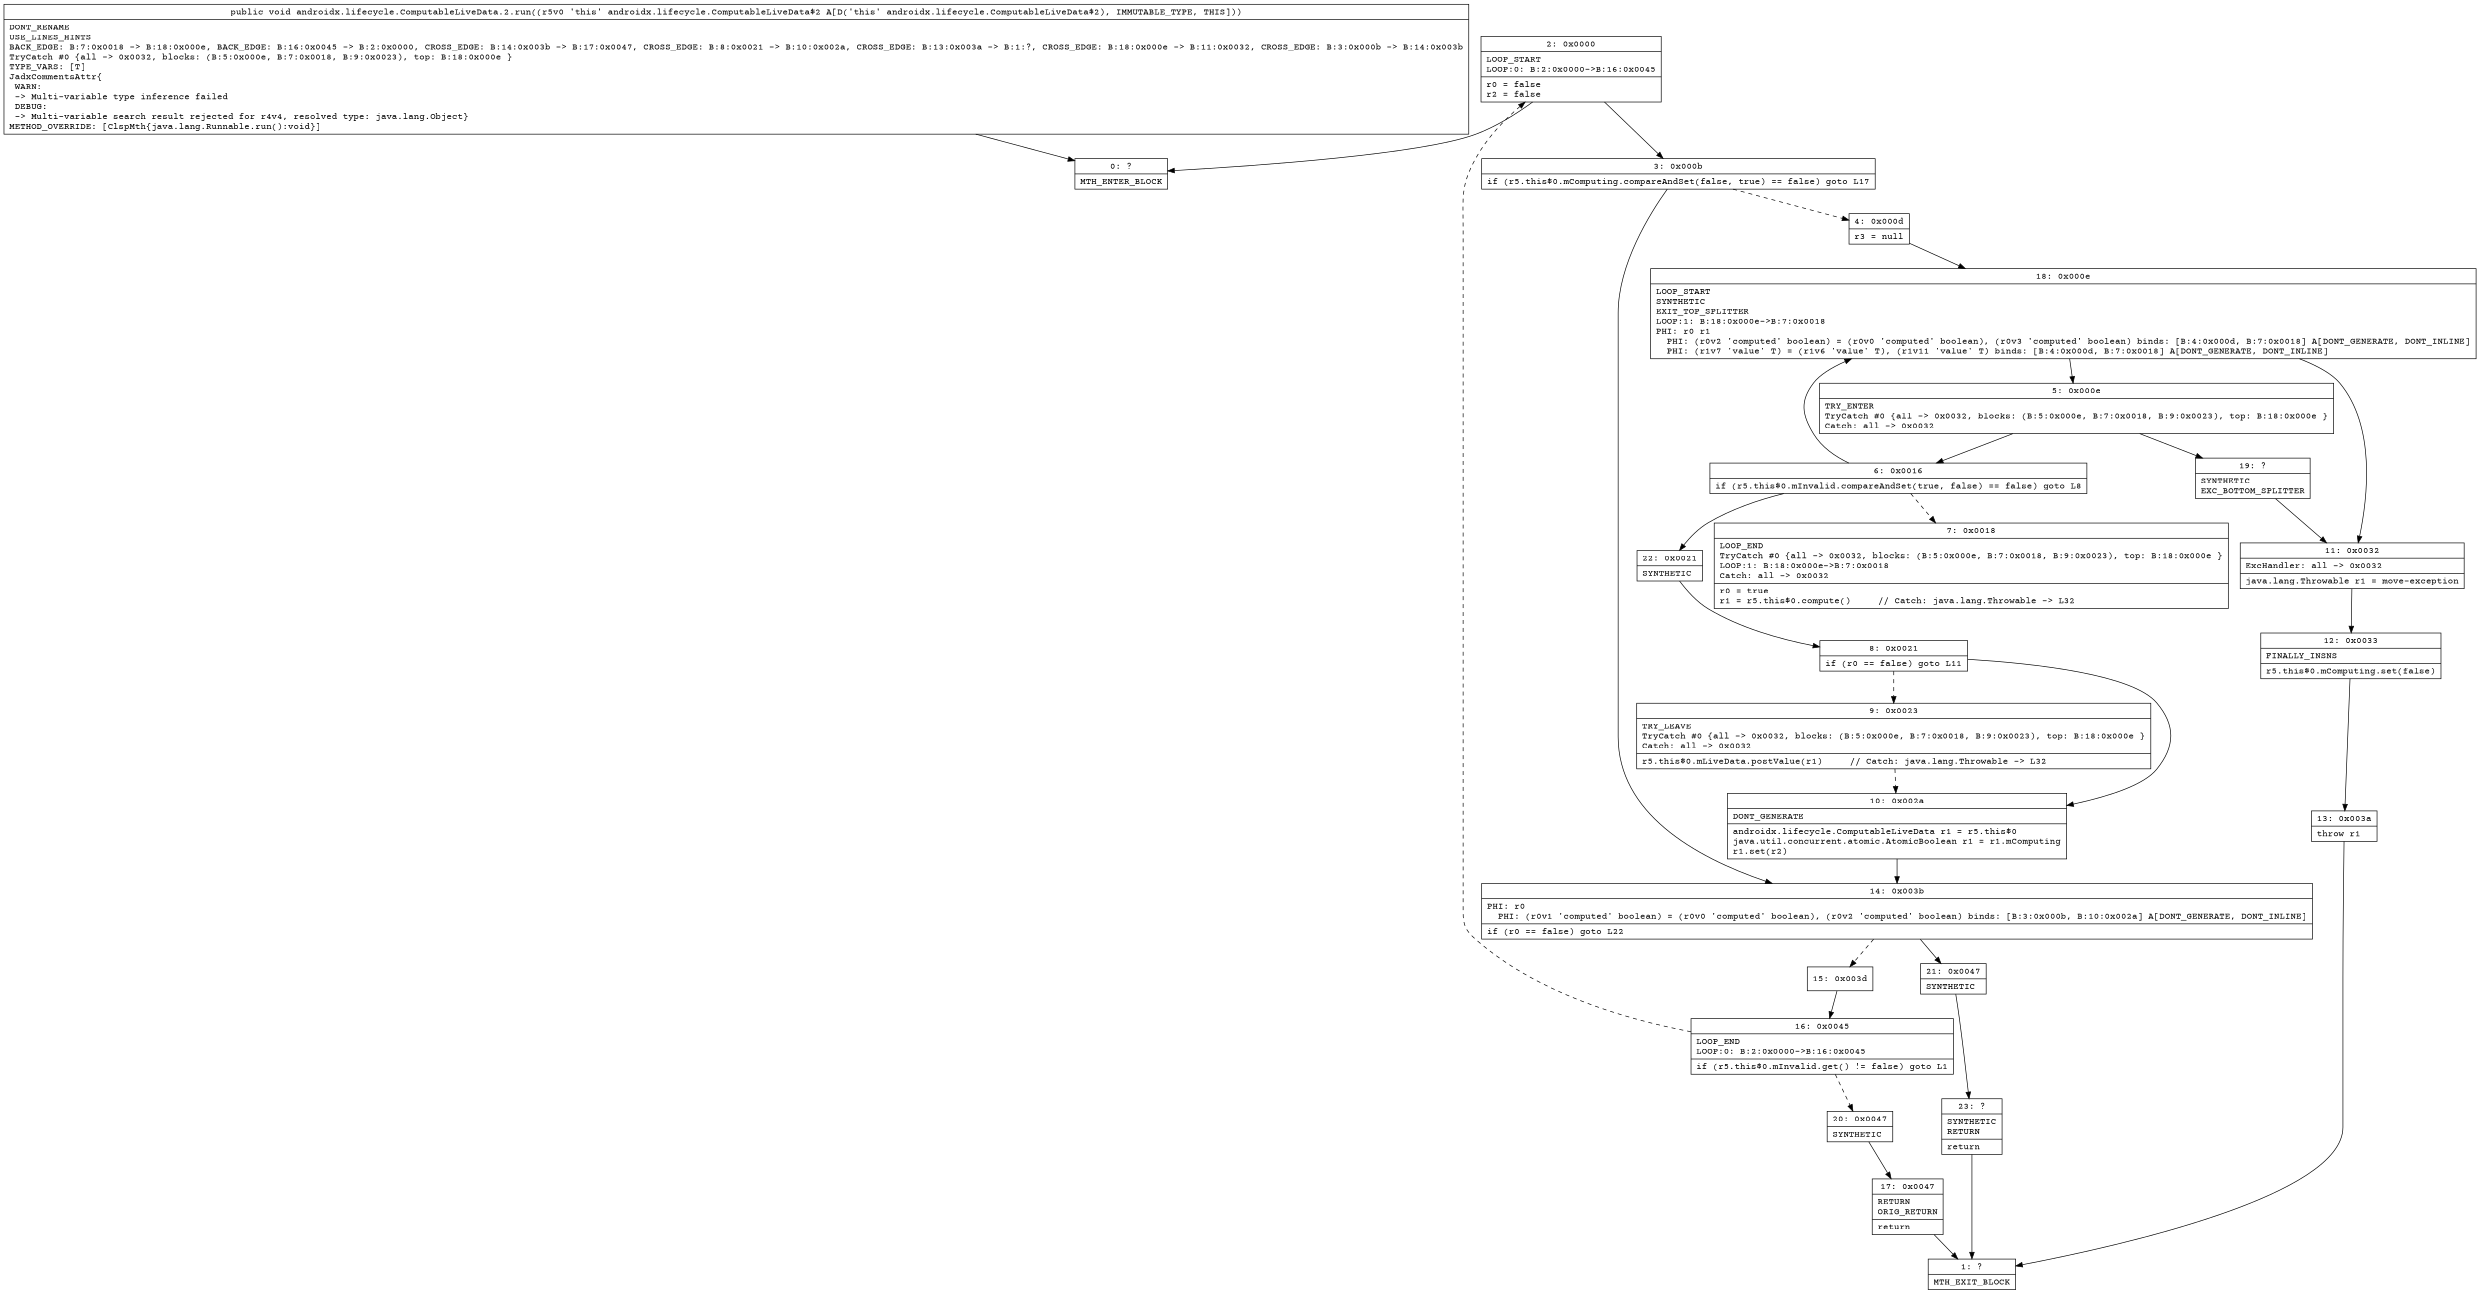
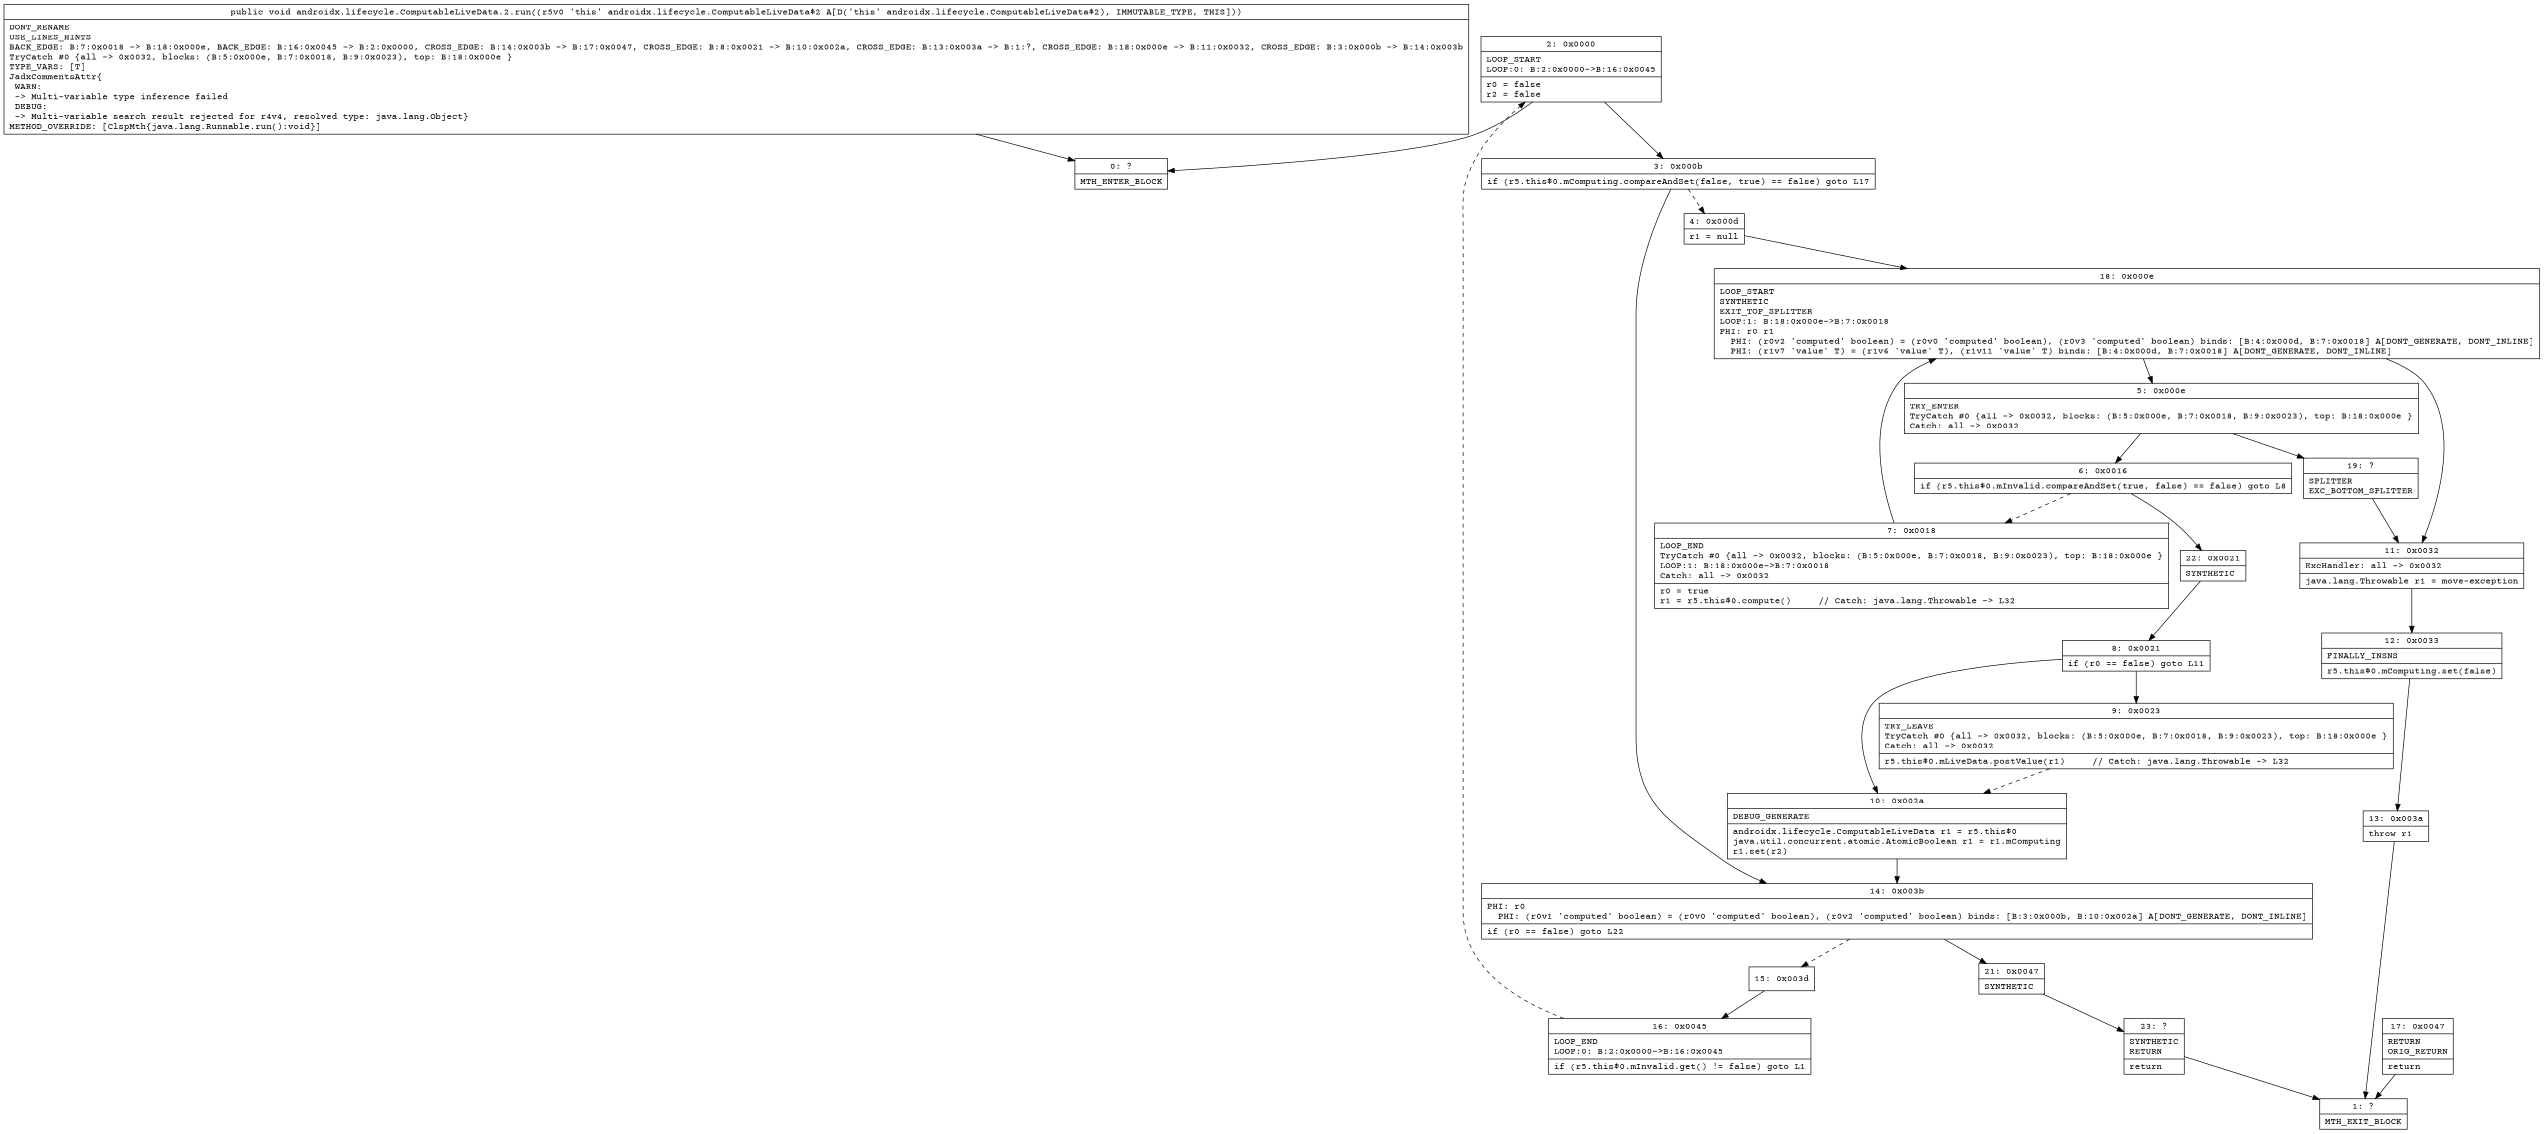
(1879, 236) -> (1714, 236)
(1805, 412) -> (1881, 433)
(2226, 481) -> (2331, 481)
(1894, 684) -> (2136, 684)
(1769, 816) -> (1771, 816)
(1860, 1127) -> none
